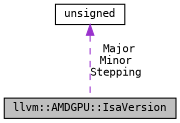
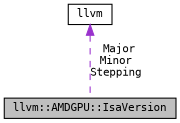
(90, 14) -> (90, 14)
